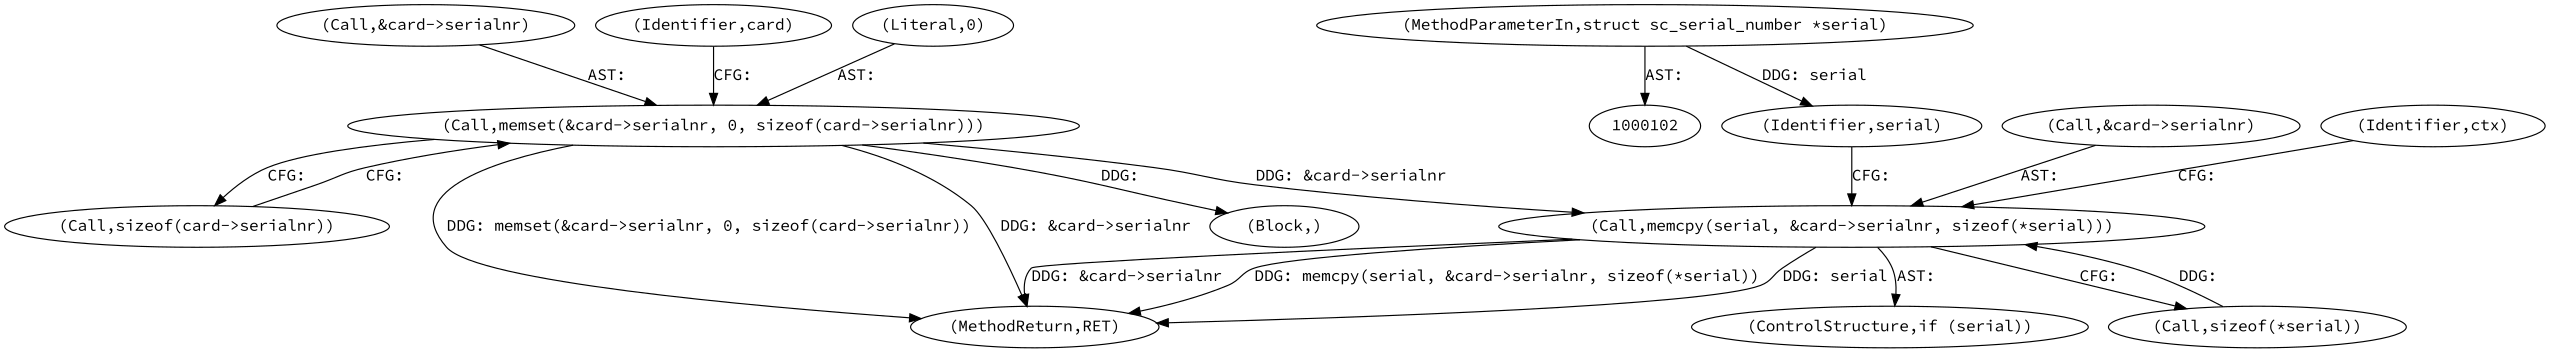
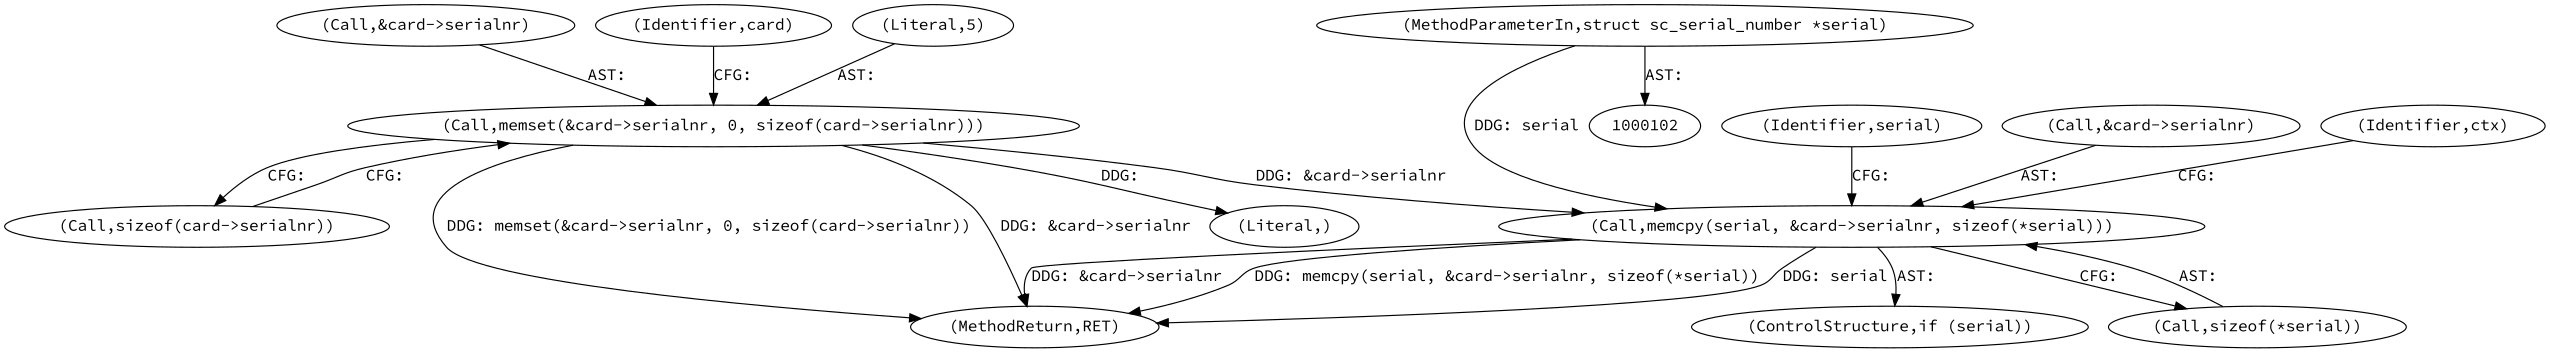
(933, 25) -> (933, 25)
(1744, 74) -> (1484, 156)
(1284, 226) -> (1284, 226)
(2203, 277) -> (2203, 277)
